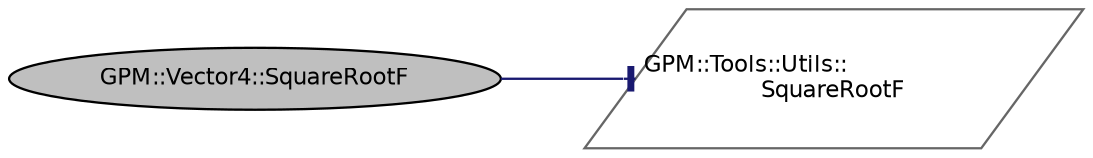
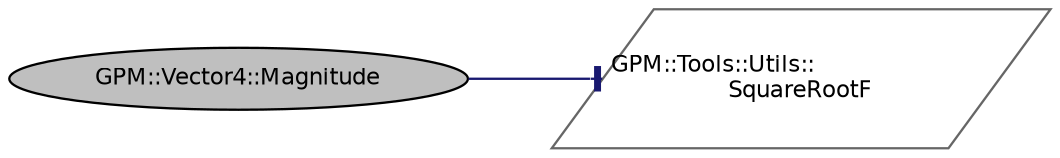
(255, 79) -> (239, 79)
